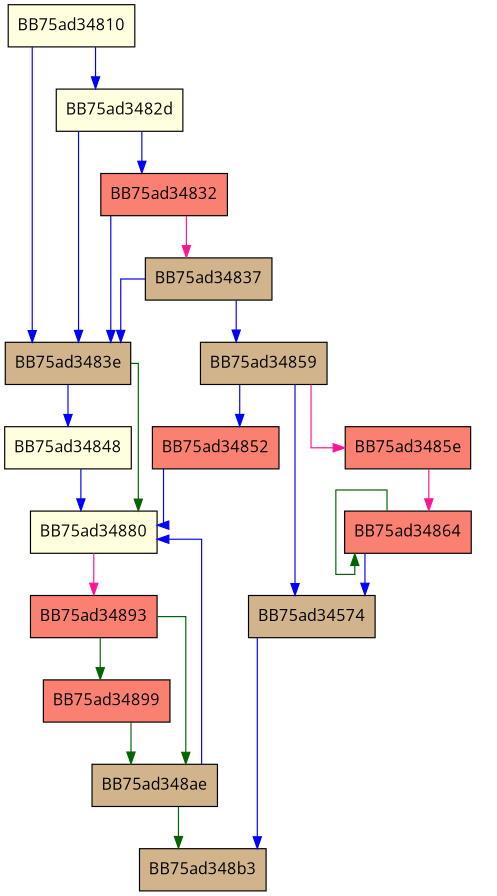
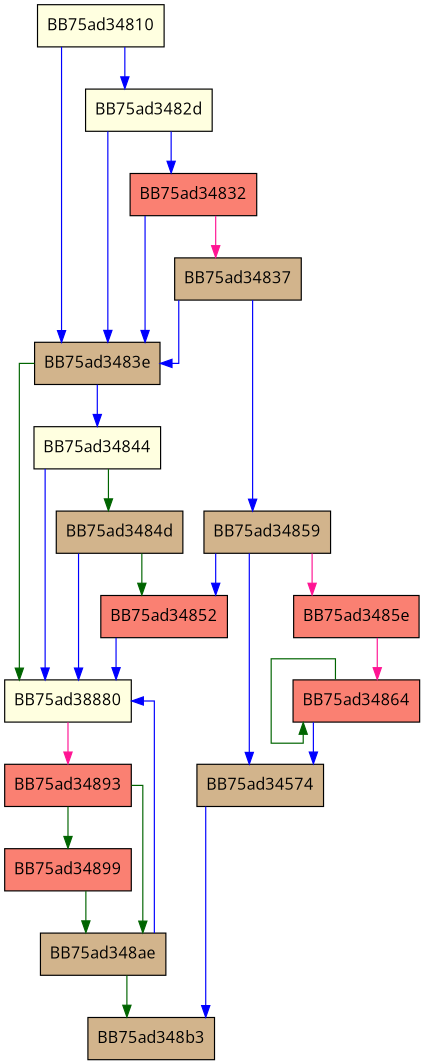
(68, 448) -> (97, 448)
(94, 532) -> (68, 701)
none -> (120, 532)
